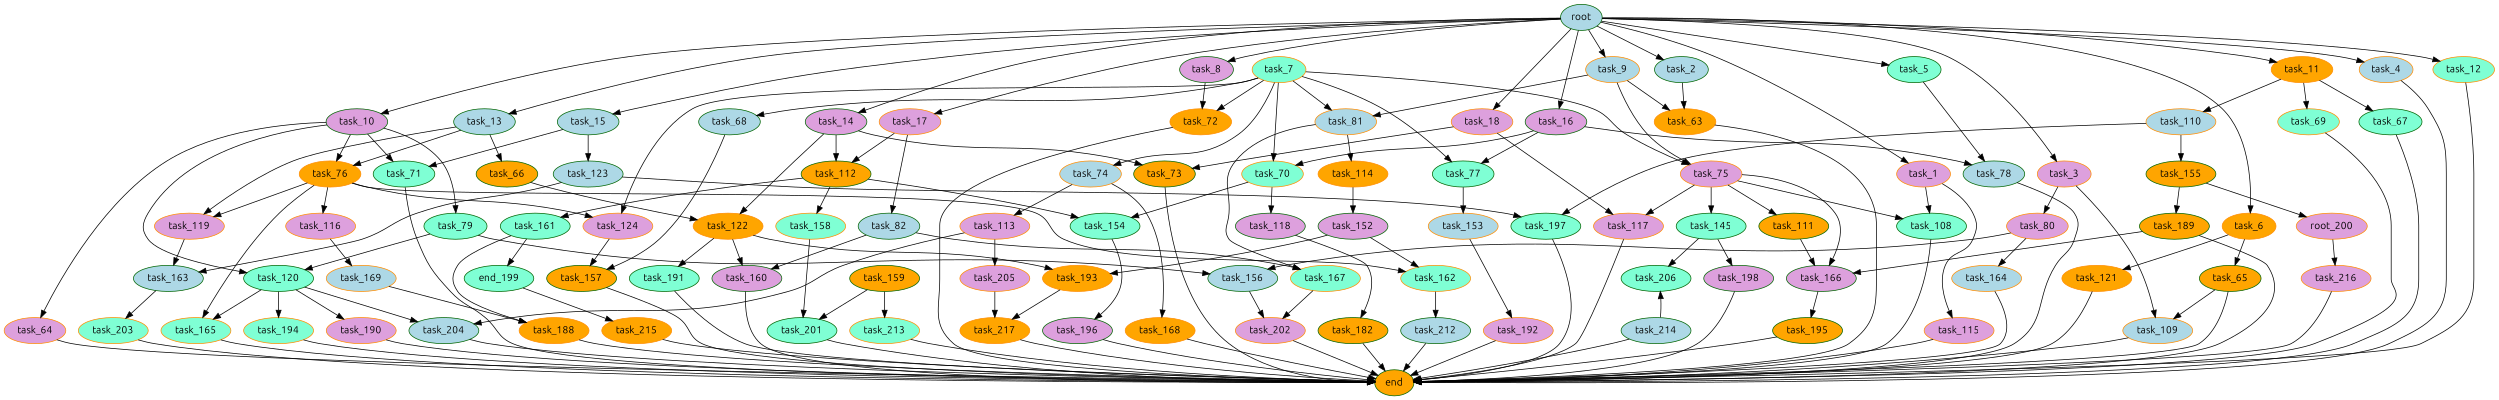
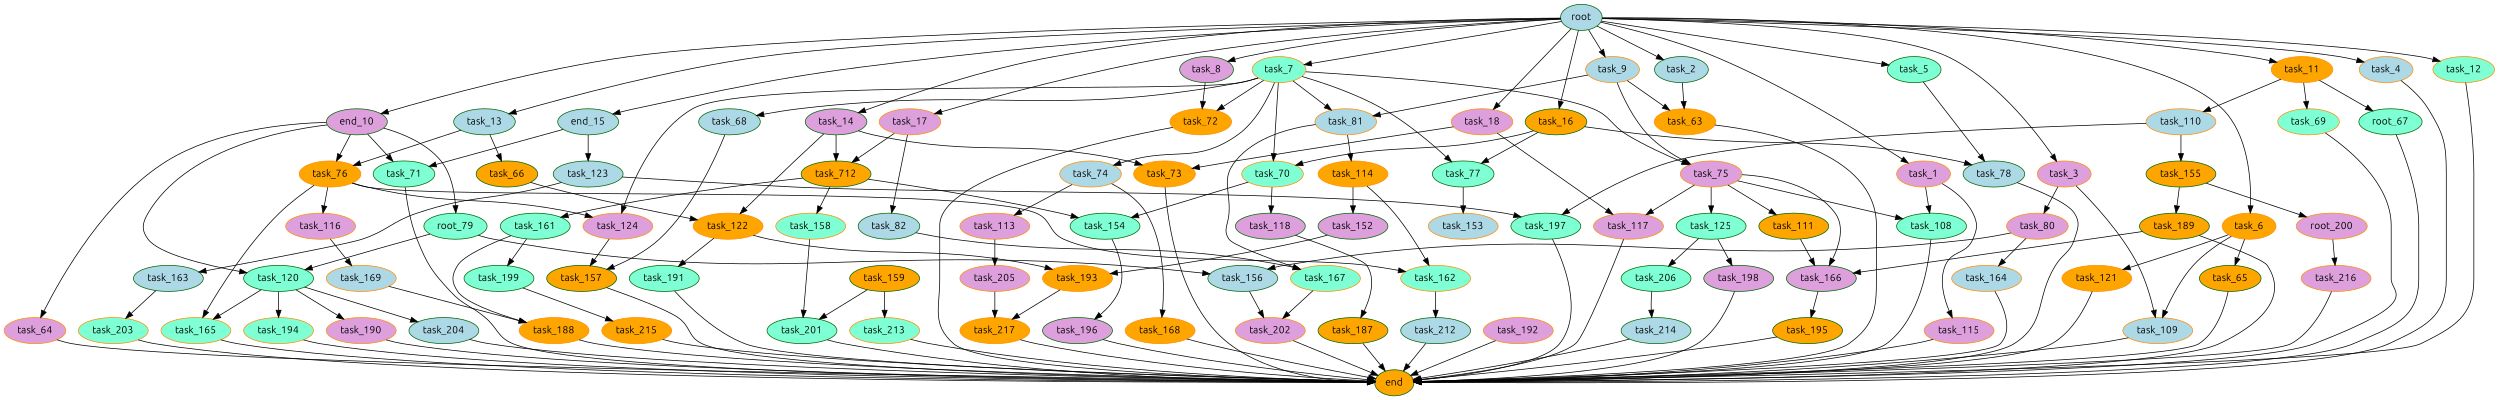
none -> (1437, 42)
(357, 122) -> (357, 122)
(588, 122) -> (588, 122)
(1556, 122) -> (1556, 122)
(2390, 122) -> (2390, 122)
(836, 174) -> (836, 174)
(1164, 174) -> (1164, 174)
(189, 226) -> none
(455, 226) -> (455, 226)
(1711, 226) -> (1711, 226)
(1386, 247) -> (1400, 220)
(1489, 275) -> none
(499, 278) -> (499, 278)
(747, 278) -> none
(2197, 302) -> (2191, 267)
(728, 304) -> none
(1661, 308) -> (1651, 301)
(1353, 331) -> (1353, 331)
